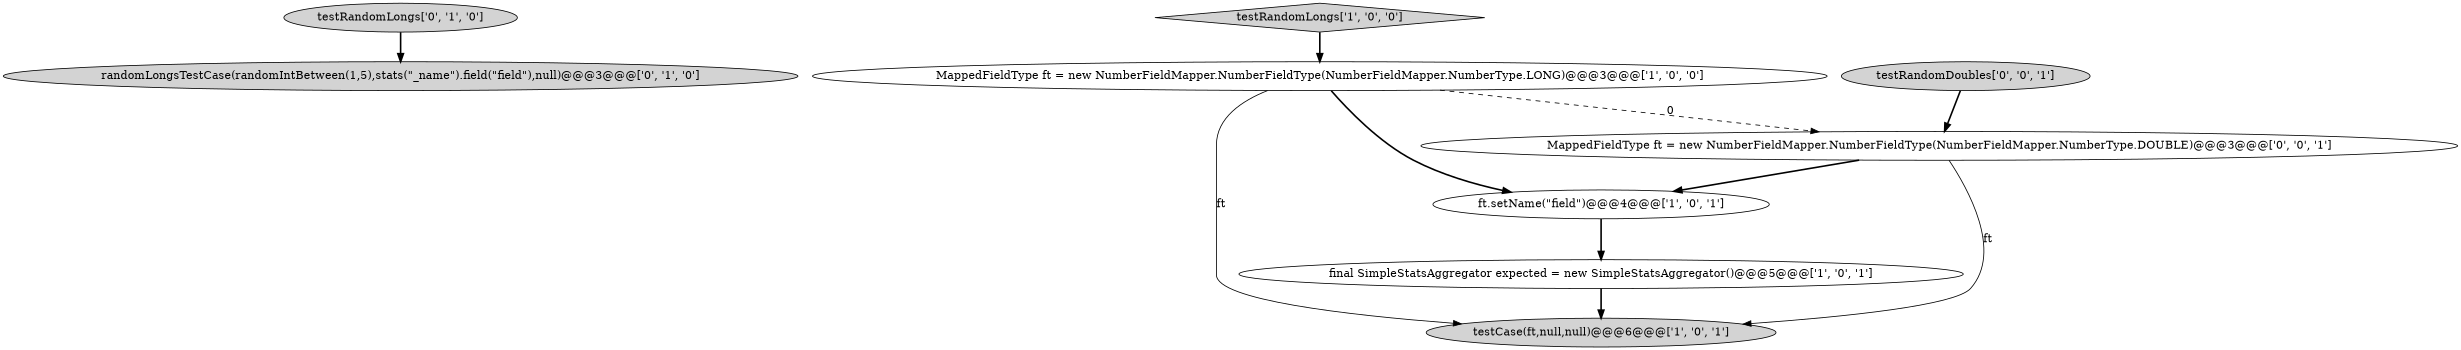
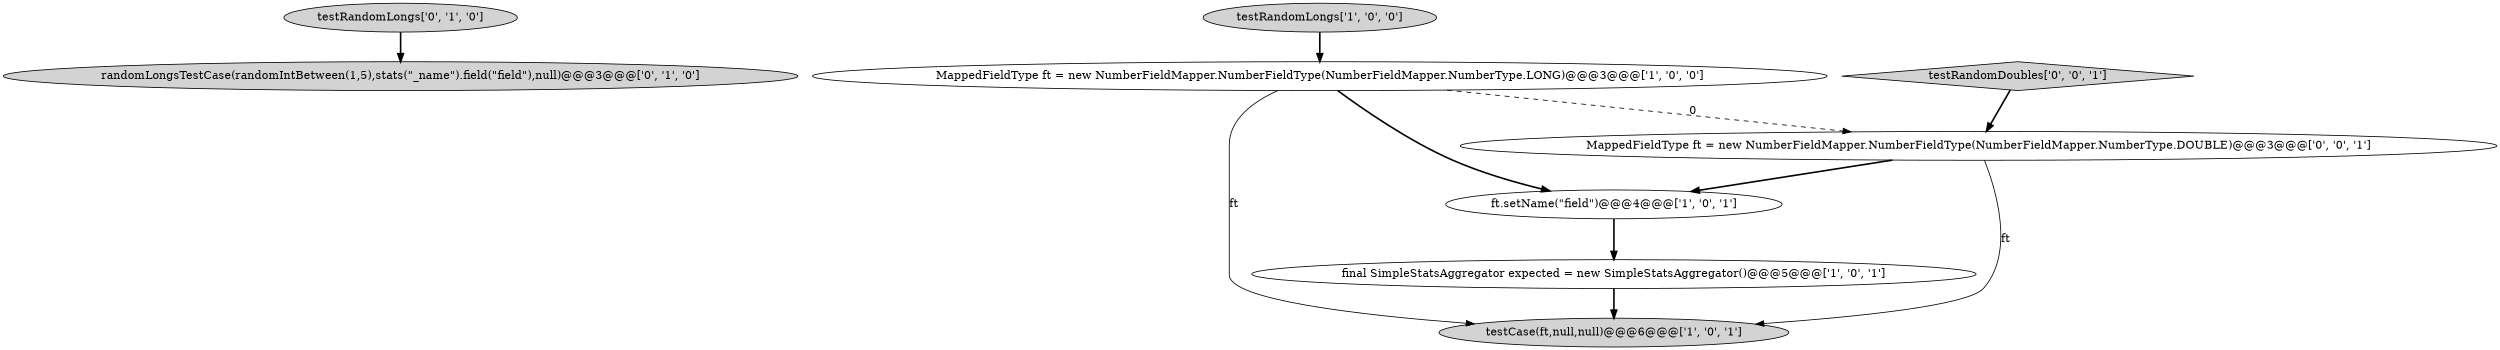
(1320, 18) -> (1320, 18)
(1966, 76) -> (2018, 76)
